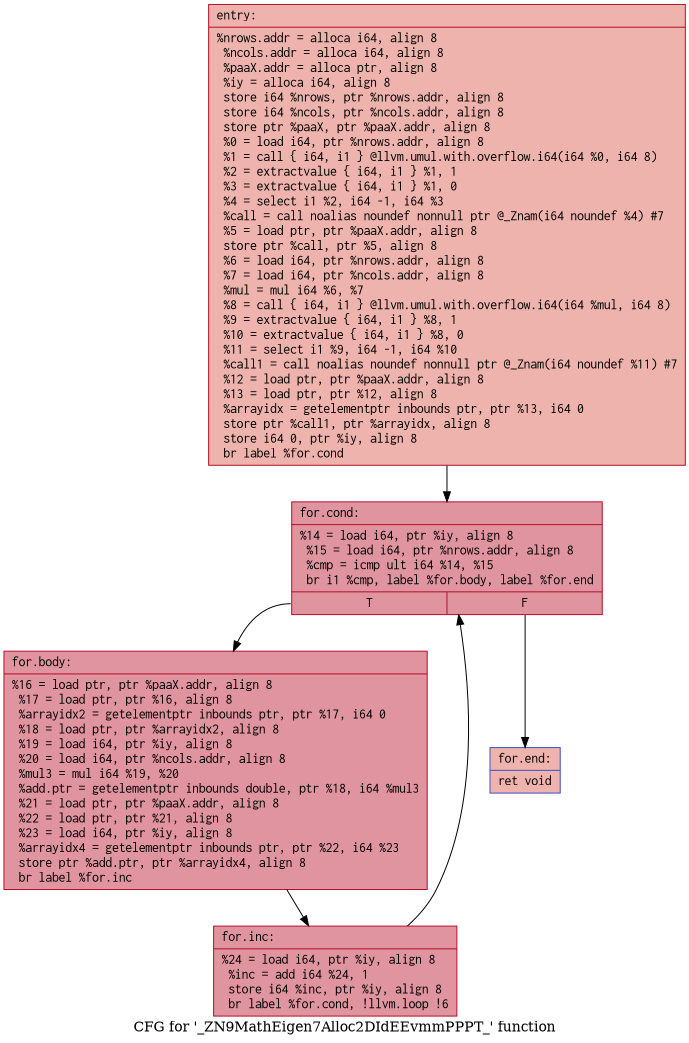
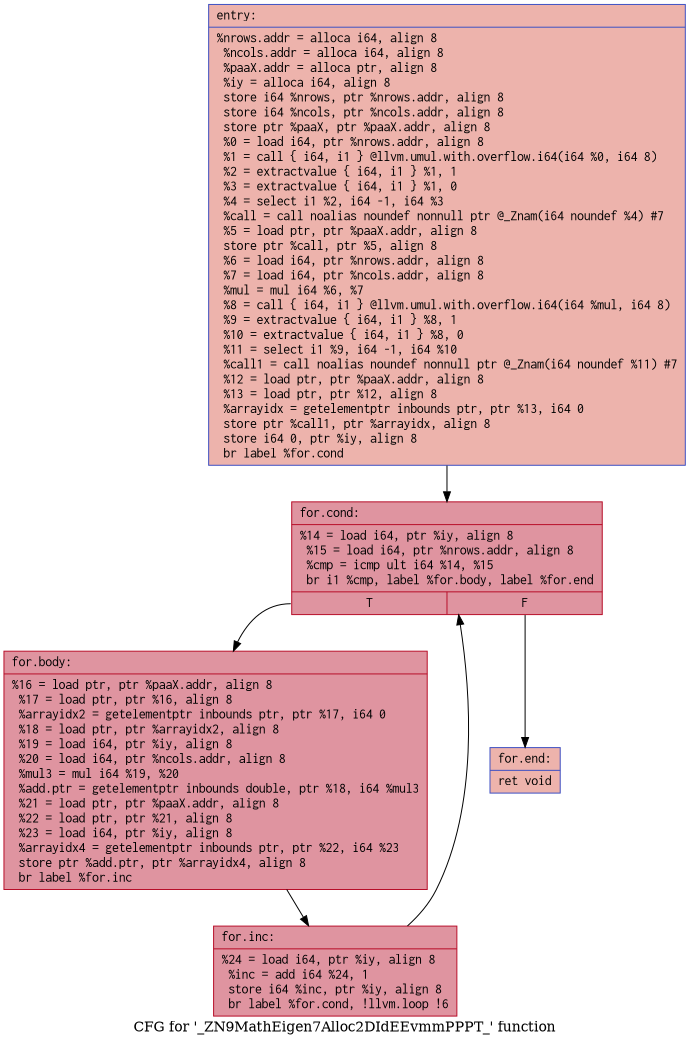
(447, 235) -> (447, 235)
